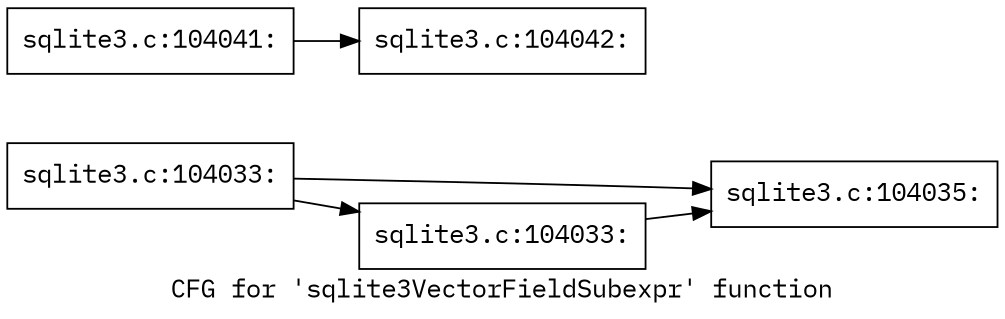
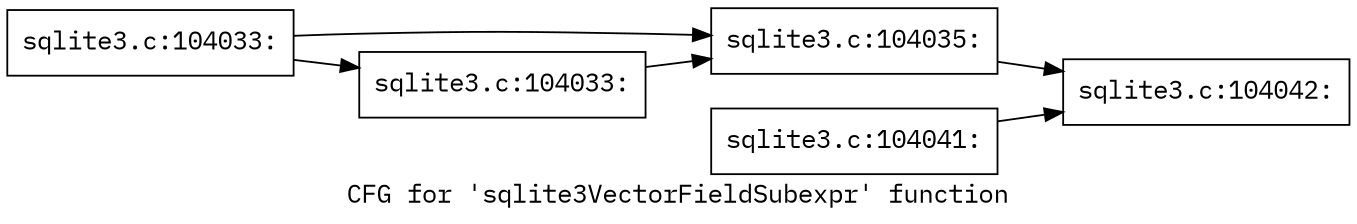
none -> (1021, 65)
